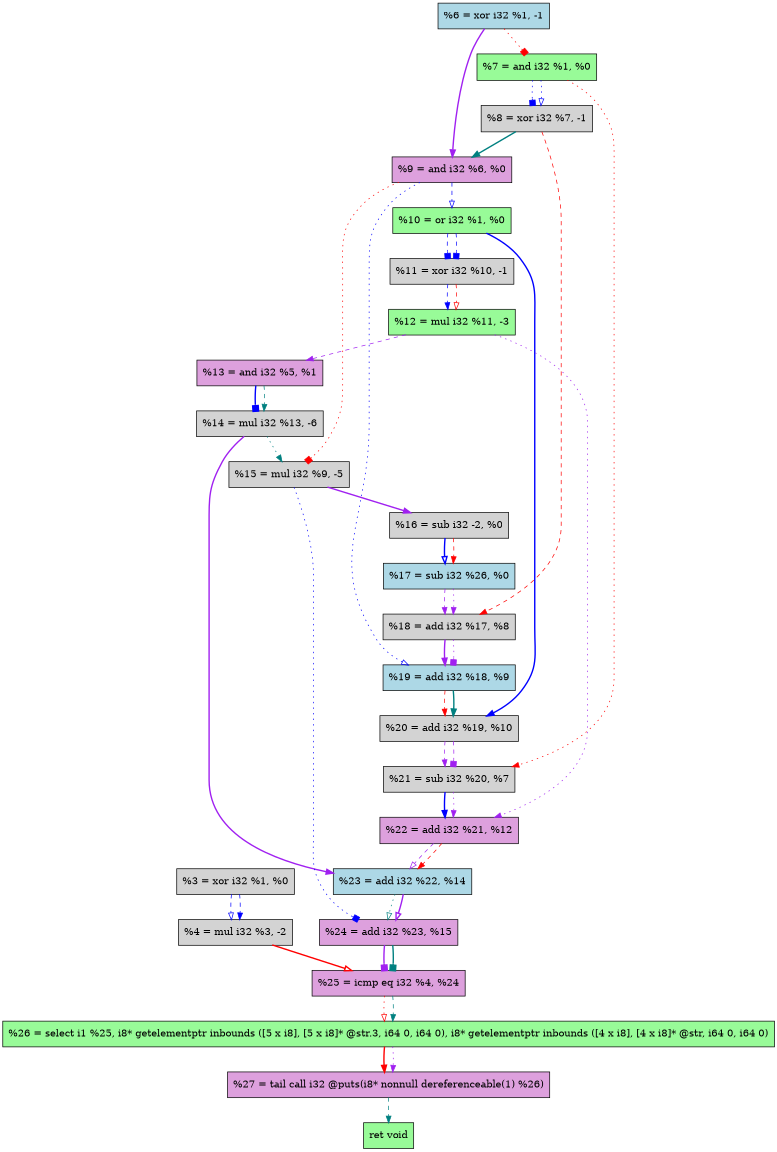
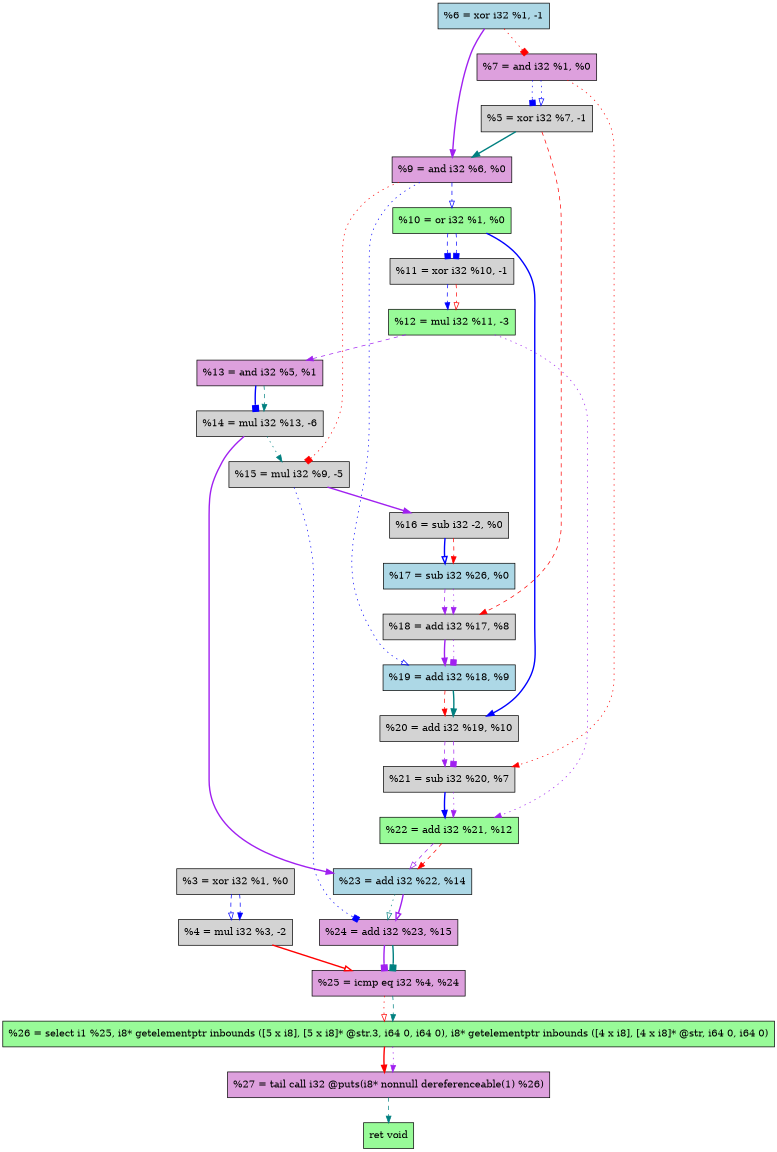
(537, 67) -> (537, 67)
(537, 119) -> (537, 119)
(449, 830) -> (449, 830)
